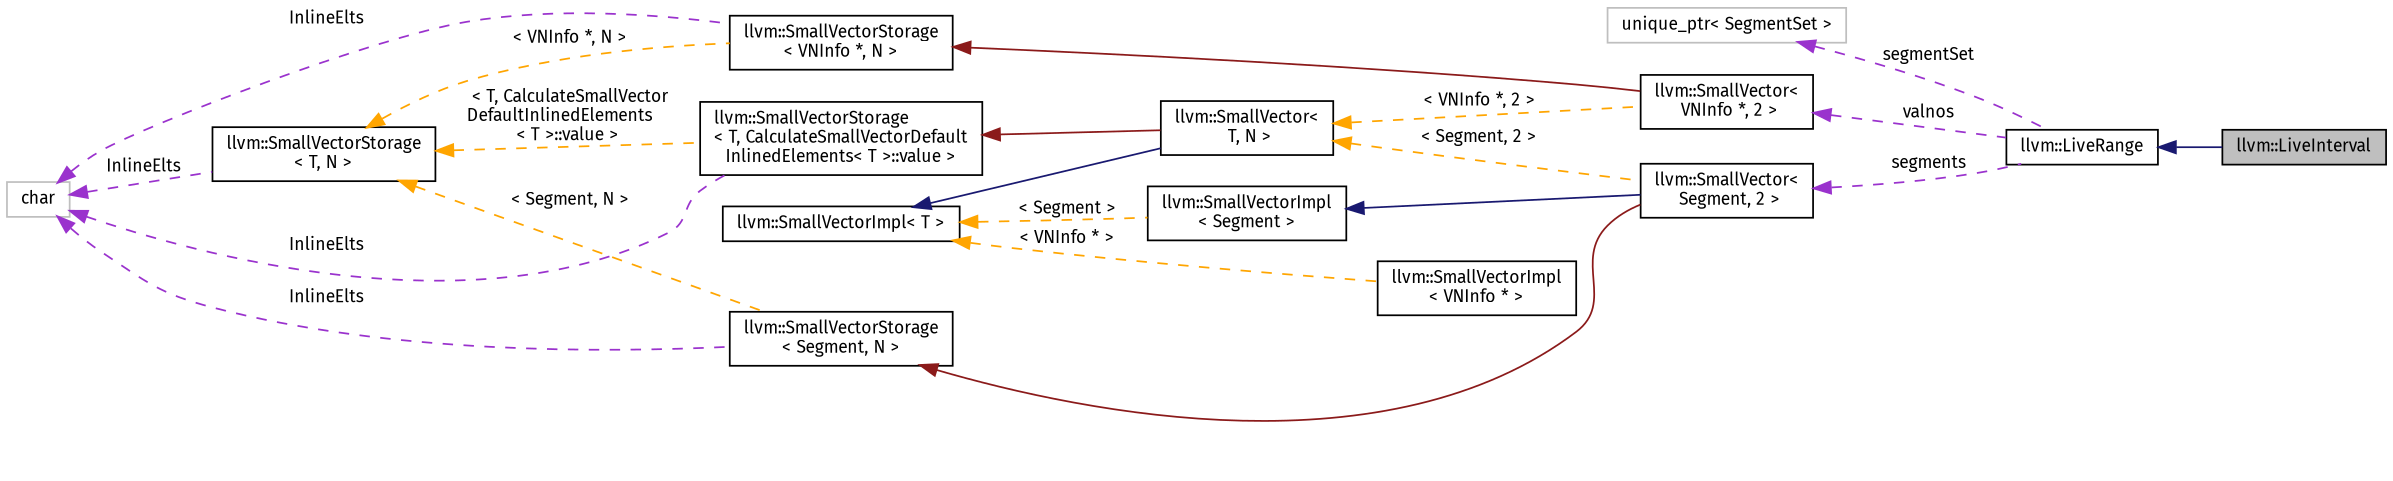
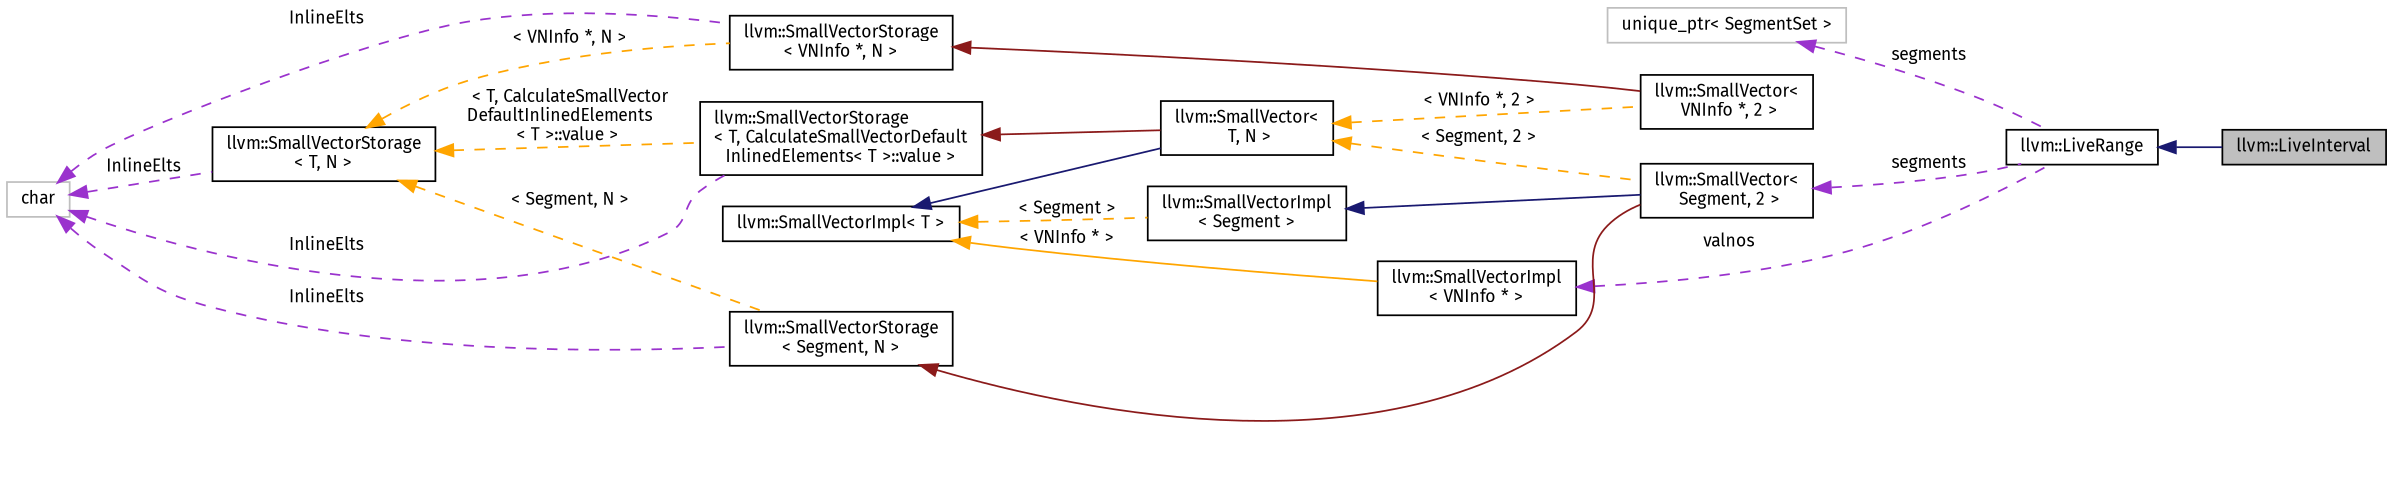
(1926, 56) -> (1926, 56)
(1919, 126) -> (1831, 255)
(1174, 265) -> (1174, 265)
